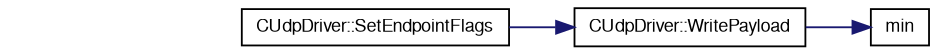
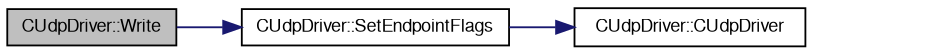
none -> (92, 27)
(690, 27) -> (690, 27)
(900, 27) -> none
